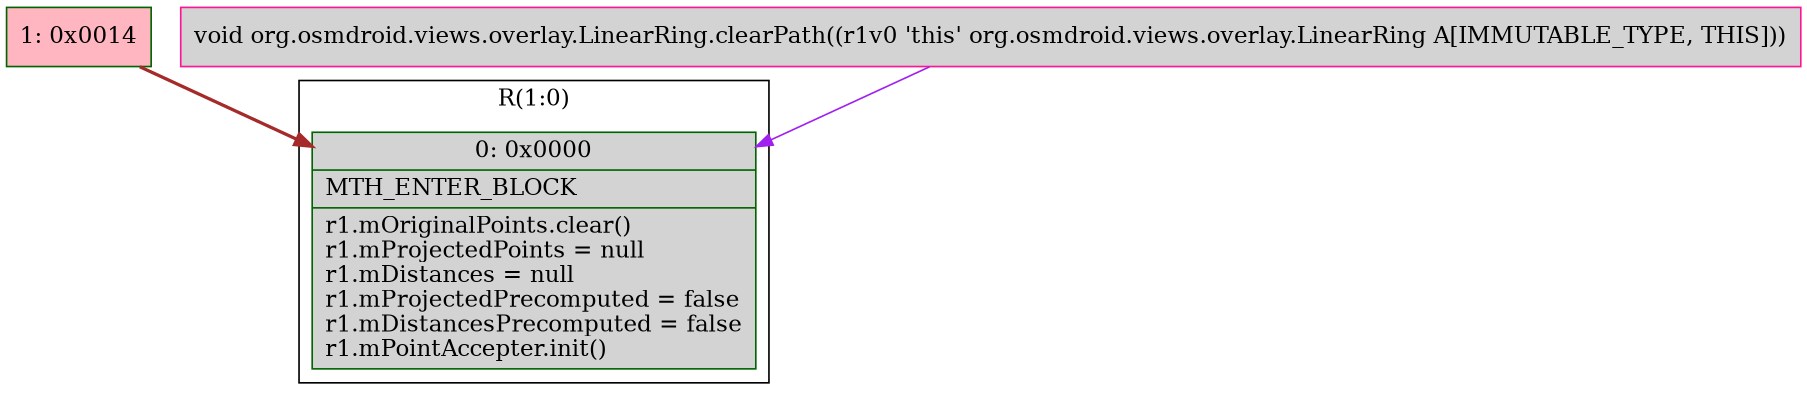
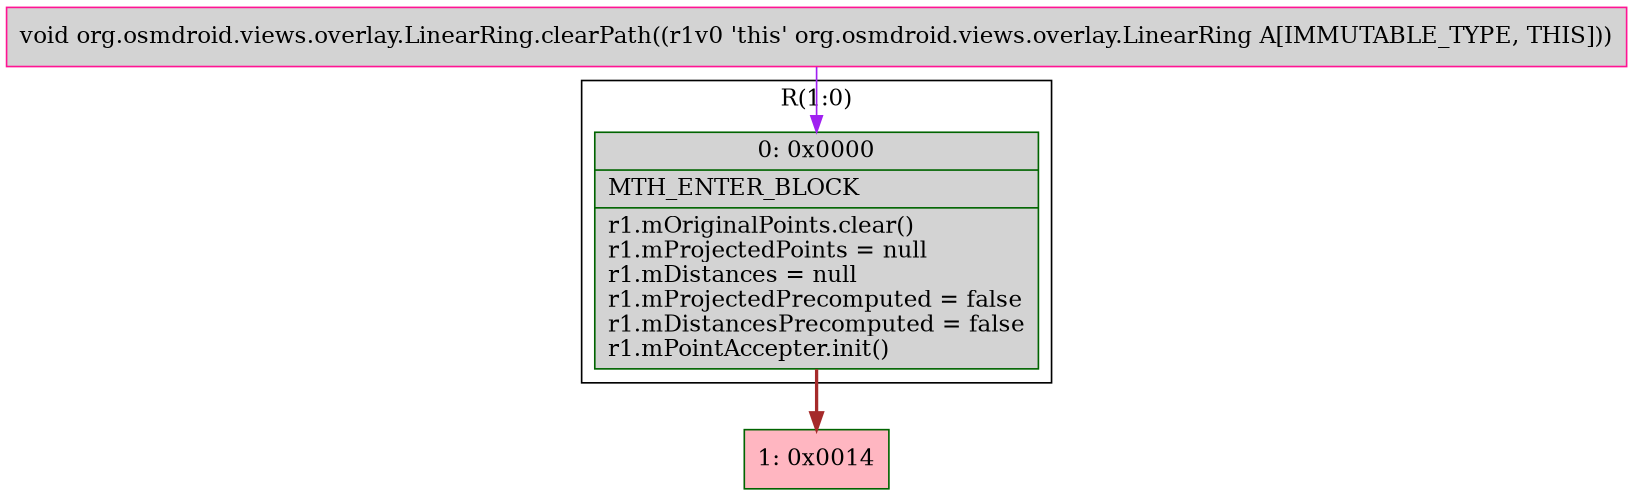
(218, 103) -> (817, 393)
